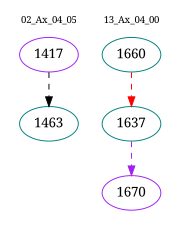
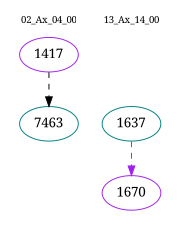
(49, 21) -> (49, 21)
(131, 21) -> (131, 21)
(131, 55) -> none
(49, 124) -> (49, 124)
